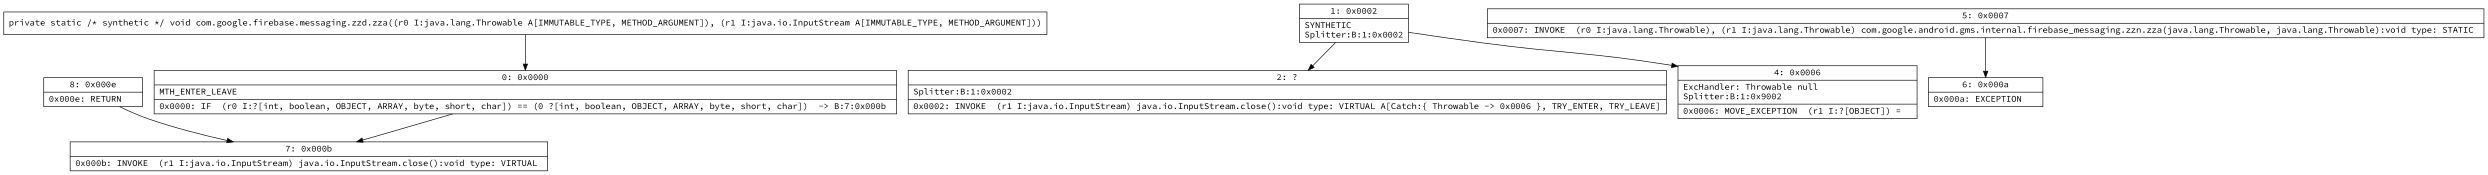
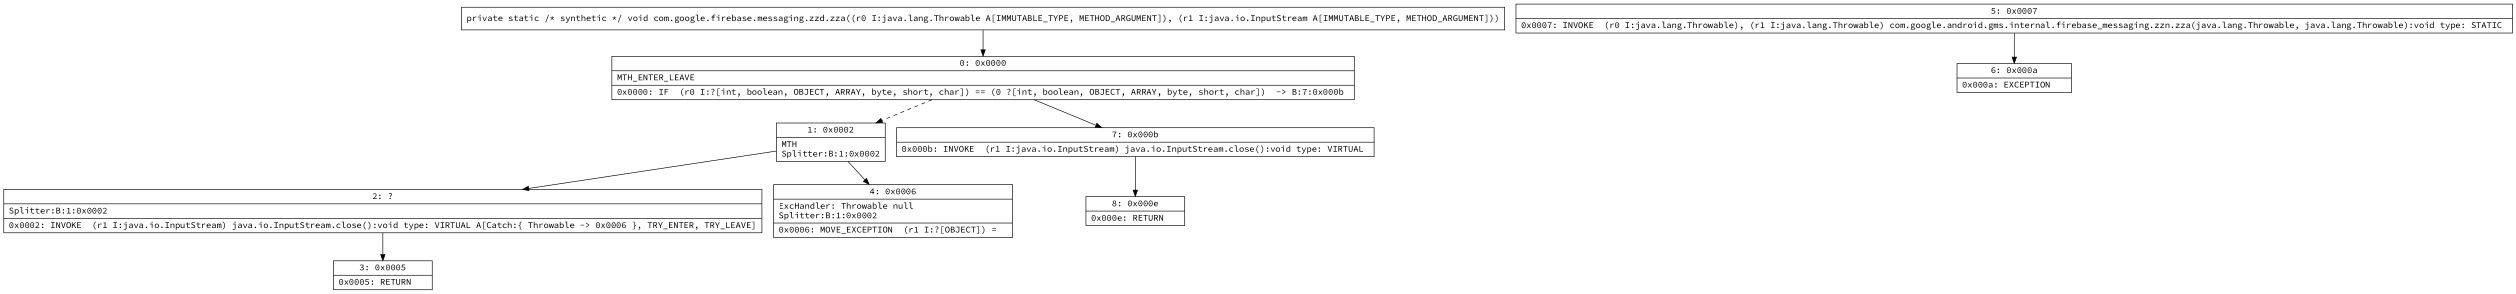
(1328, 25) -> (789, 144)
(1732, 97) -> (828, 215)
none -> (907, 110)
(172, 127) -> (1135, 173)
none -> (383, 275)
